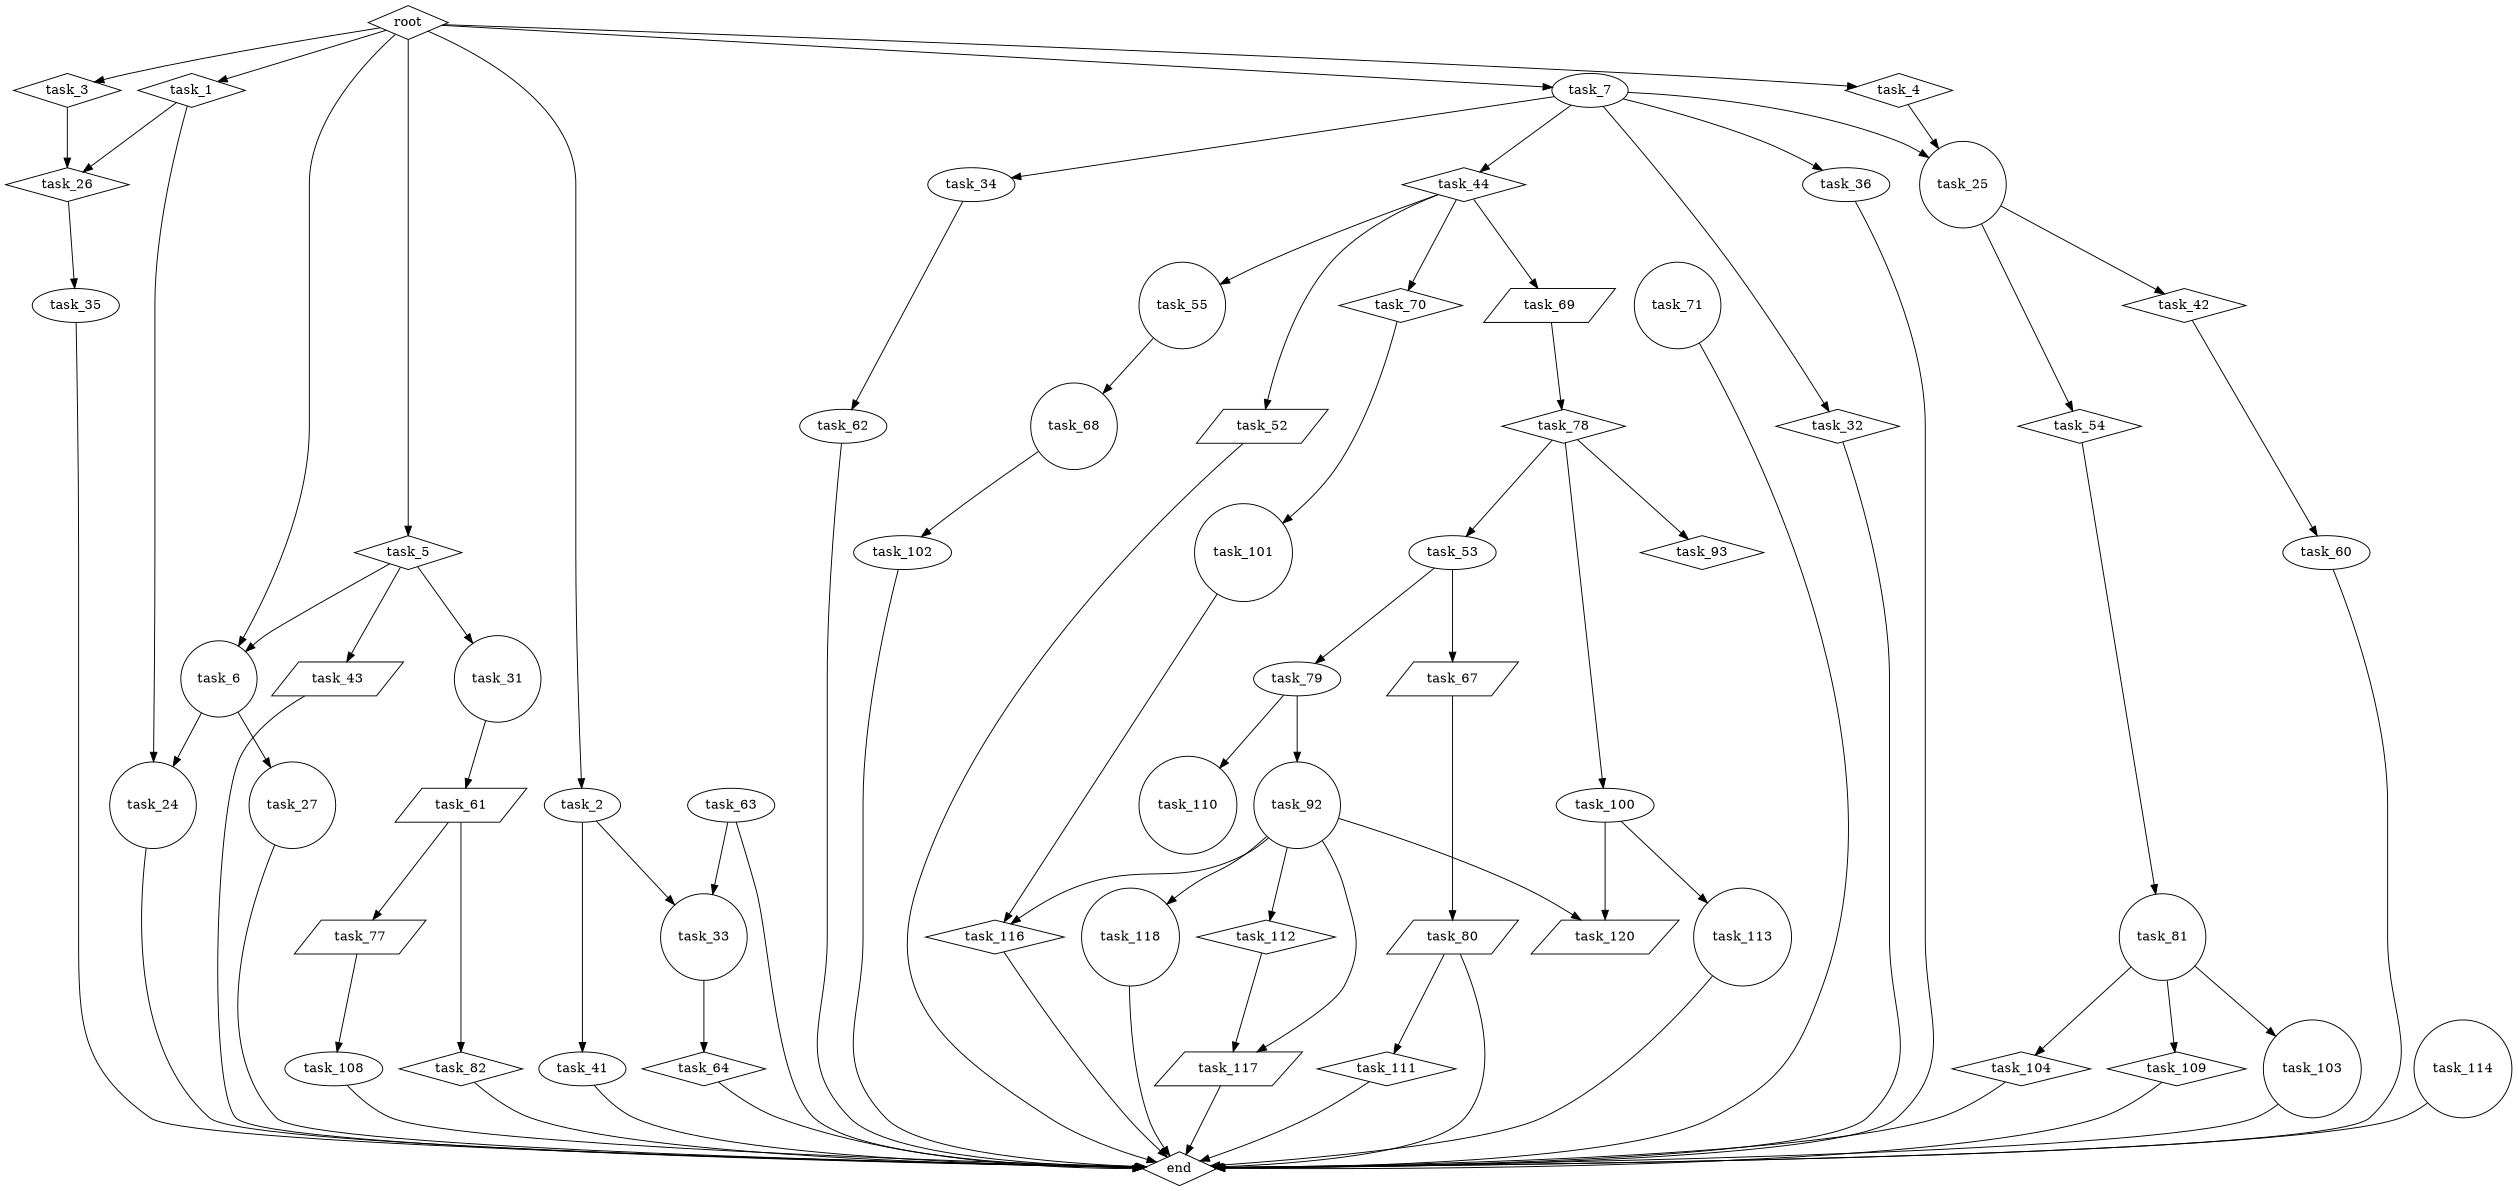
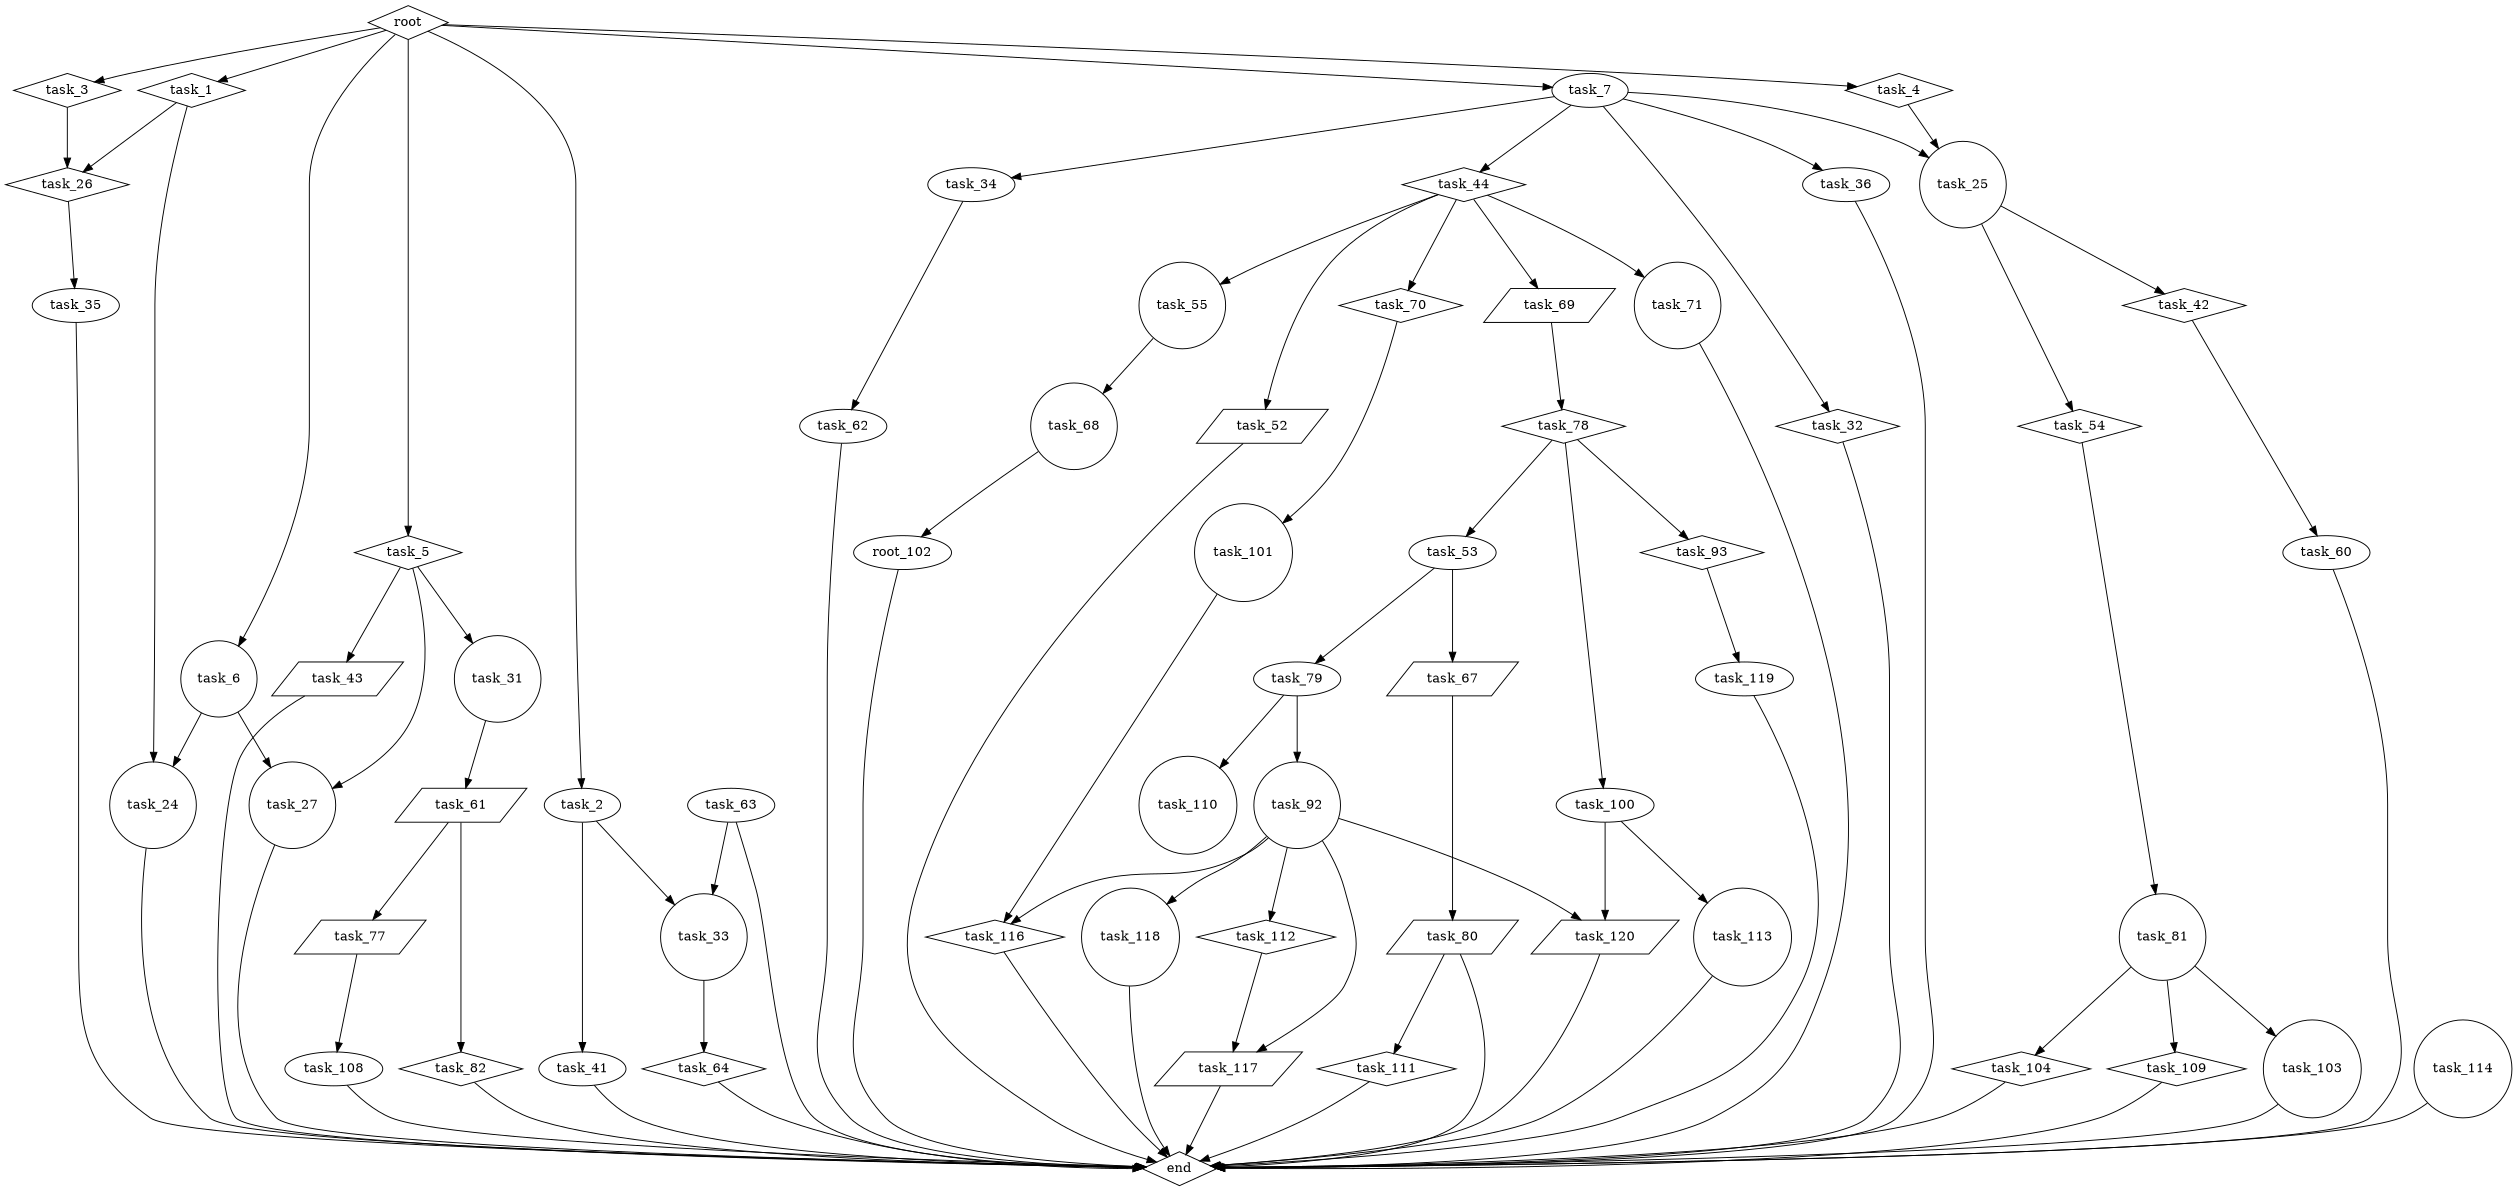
none -> (1564, 230)
(903, 553) -> (903, 553)
(320, 603) -> (420, 692)
none -> (1744, 679)
none -> (1466, 1128)
